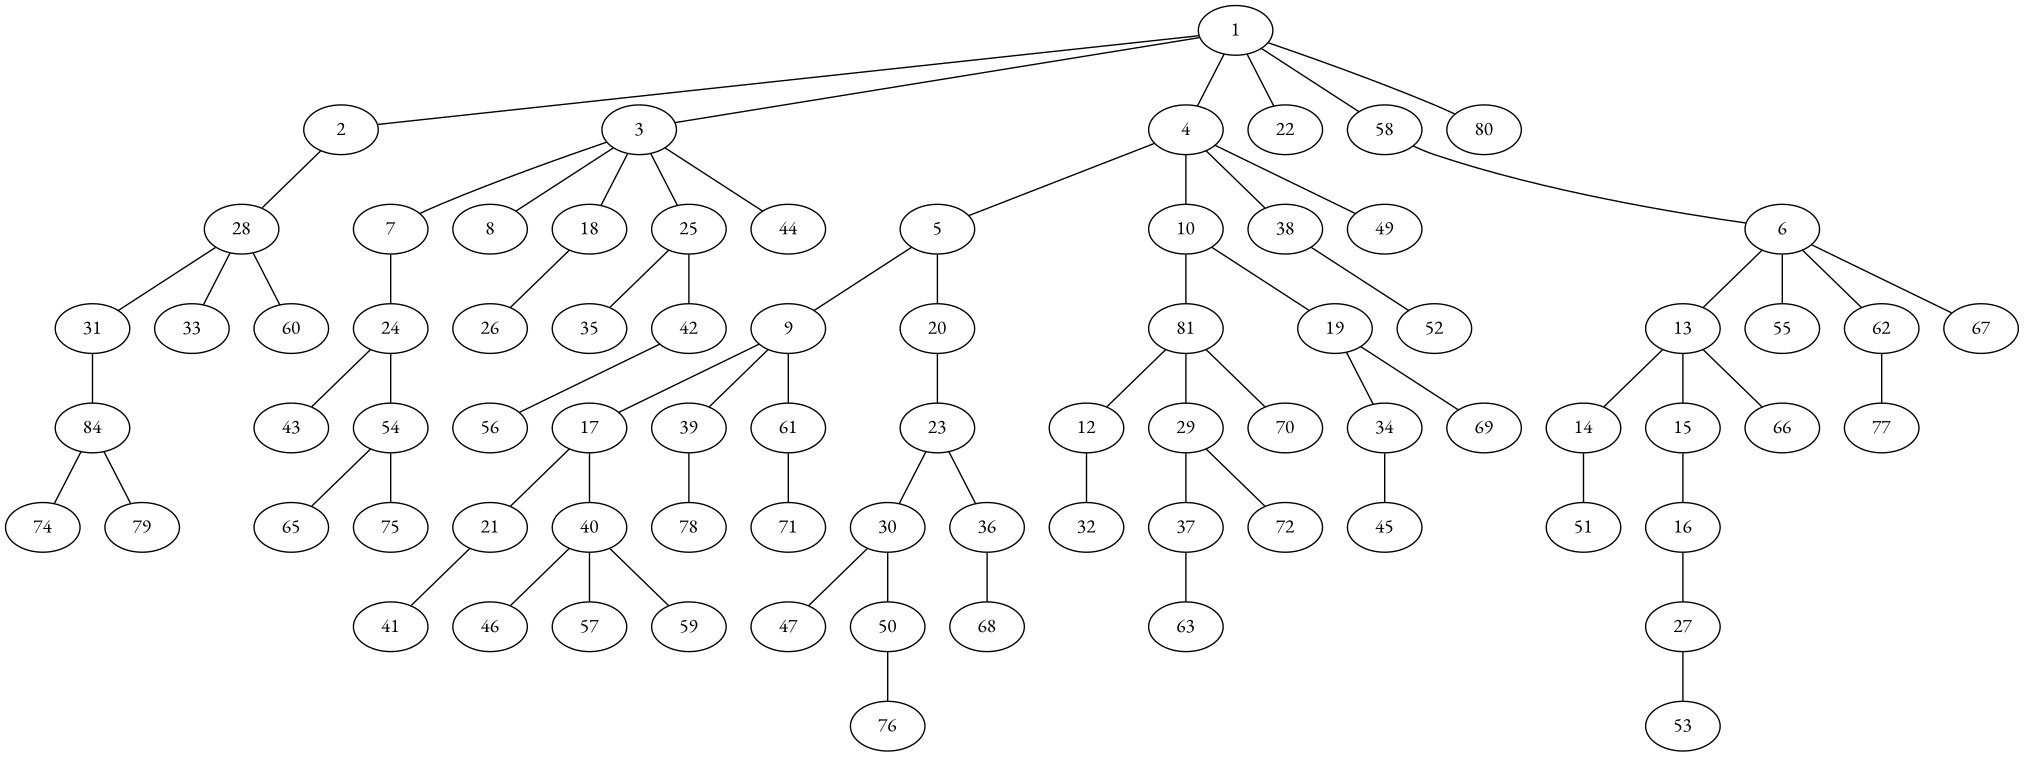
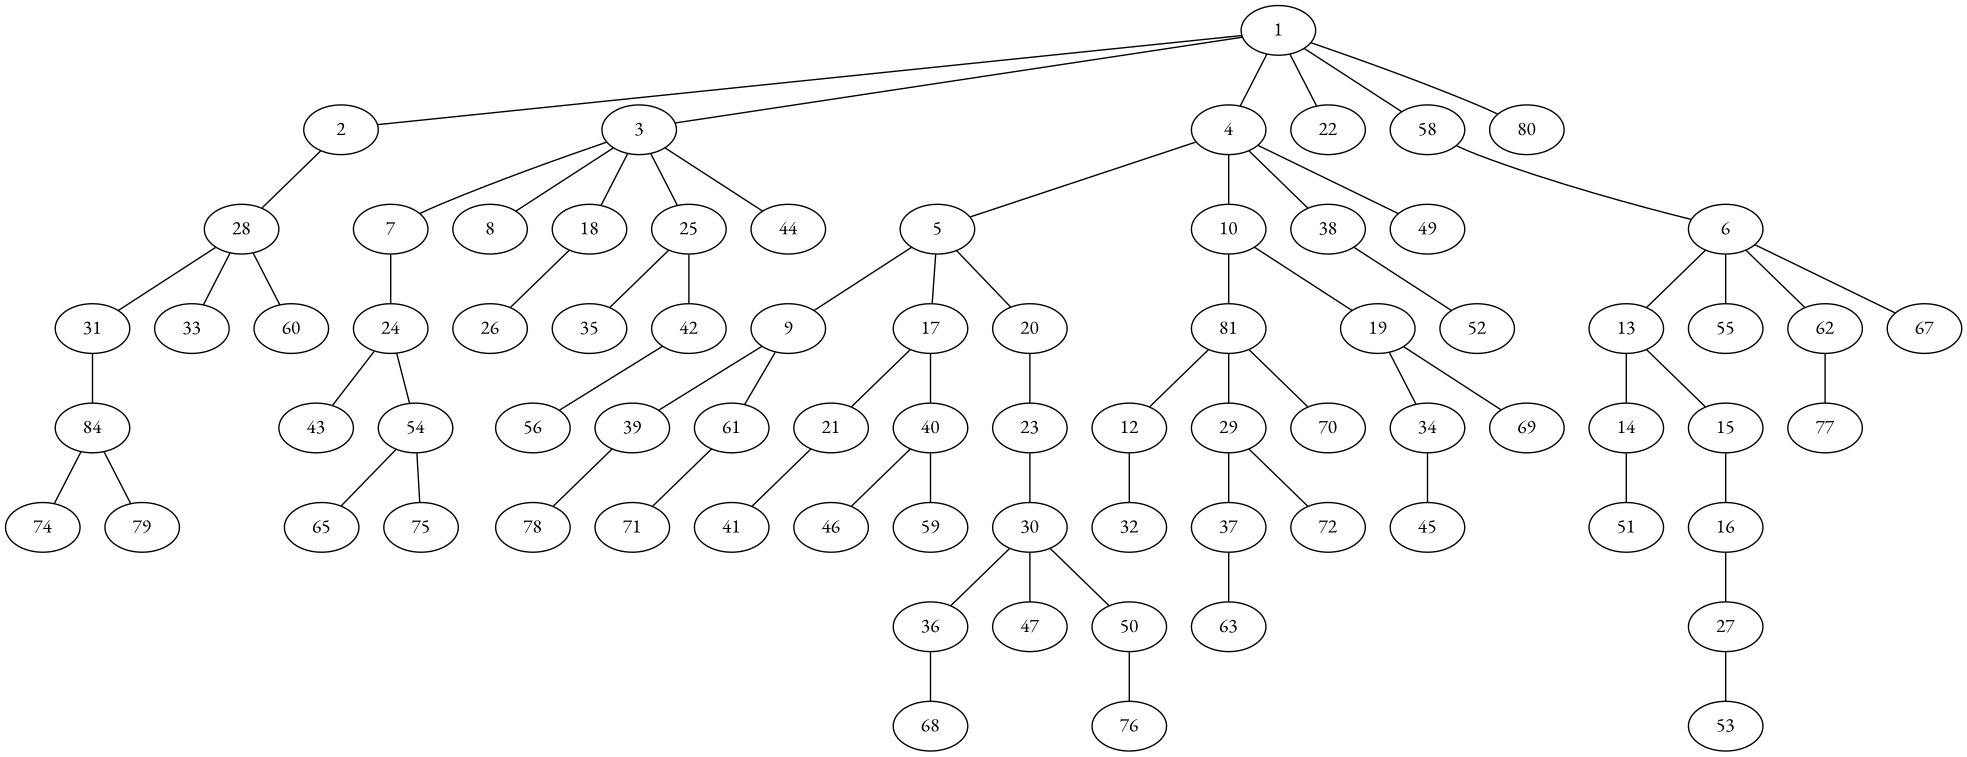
(689, 378) -> (934, 279)
(1782, 428) -> none
(962, 478) -> (980, 577)
(589, 627) -> none
